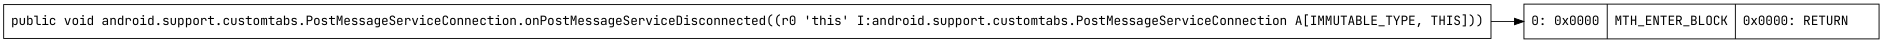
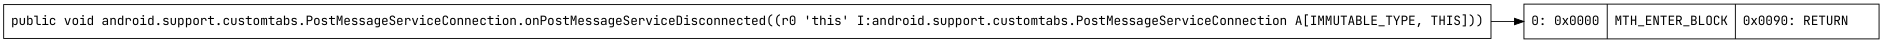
(1807, 21) -> (1807, 21)
